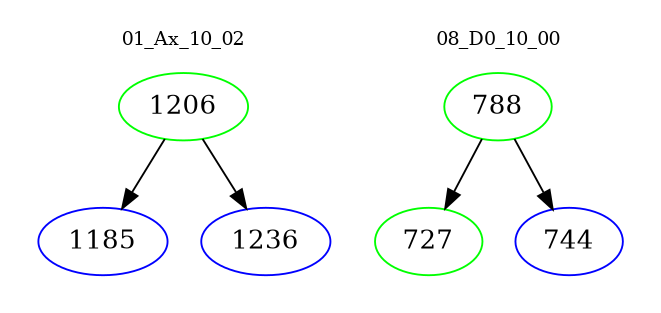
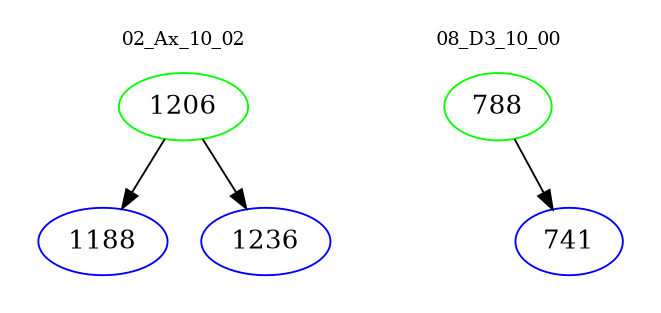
(183, 40) -> (183, 40)
(499, 40) -> (499, 40)
(103, 242) -> (103, 242)
(429, 242) -> none
(569, 242) -> (569, 242)
